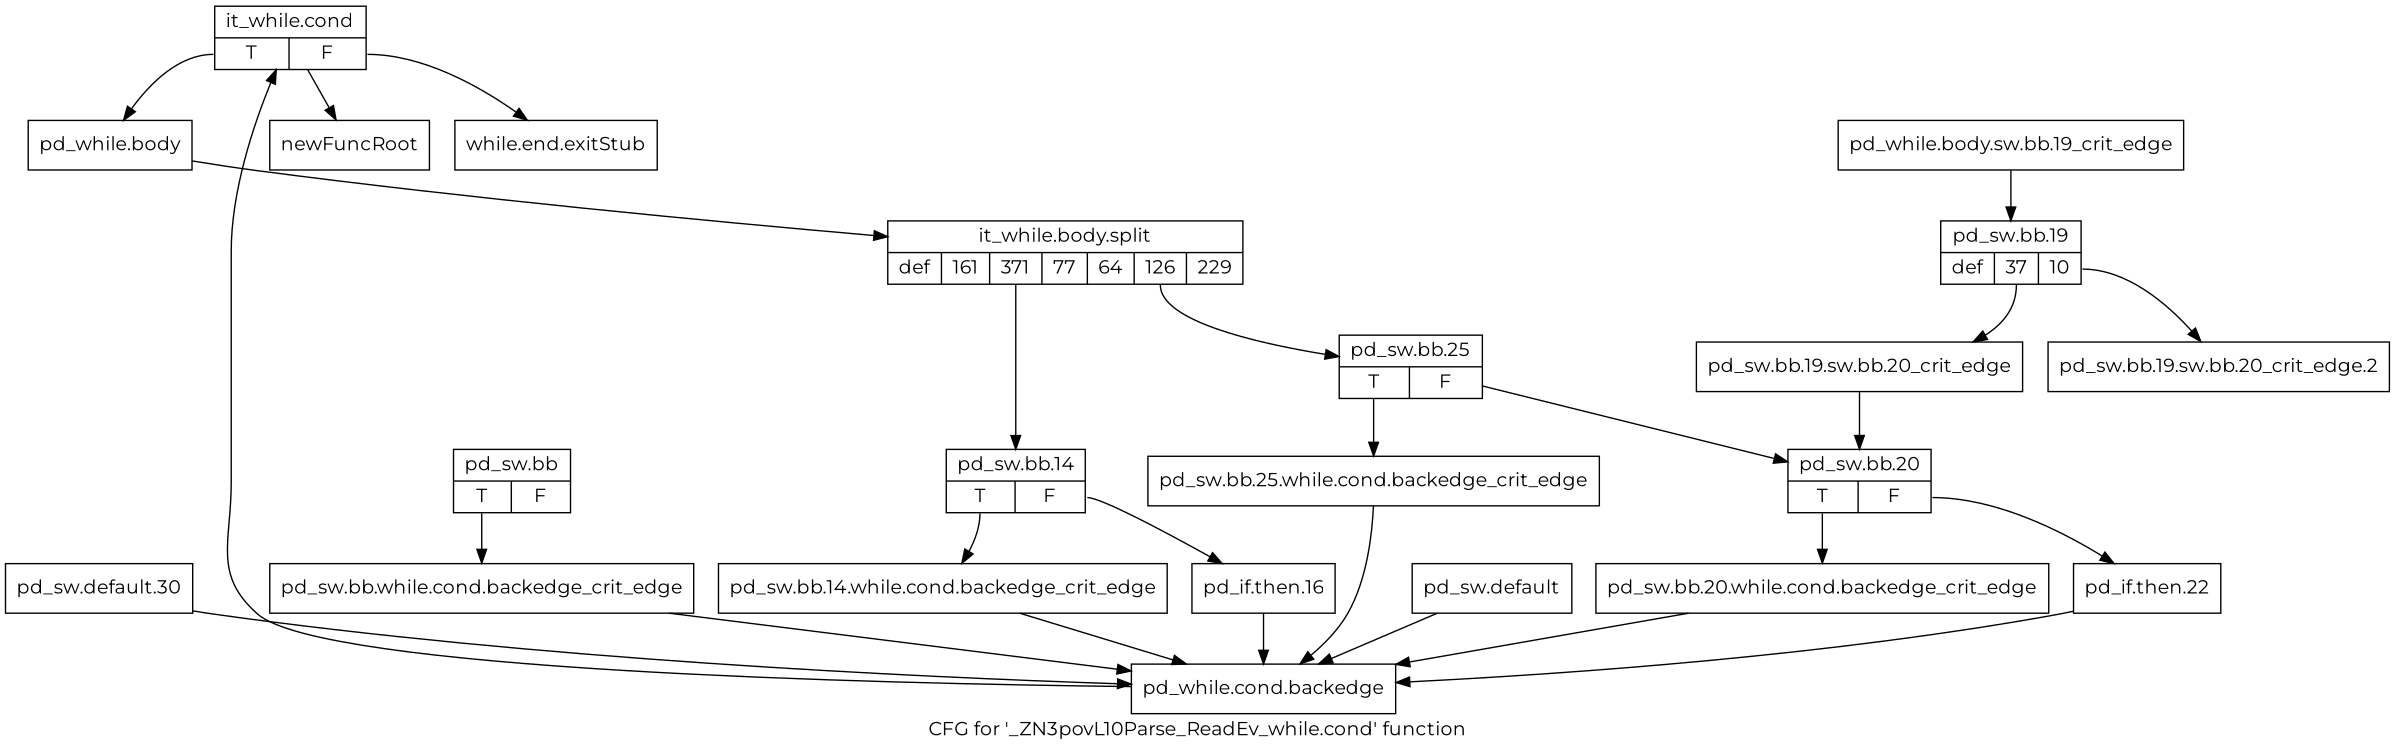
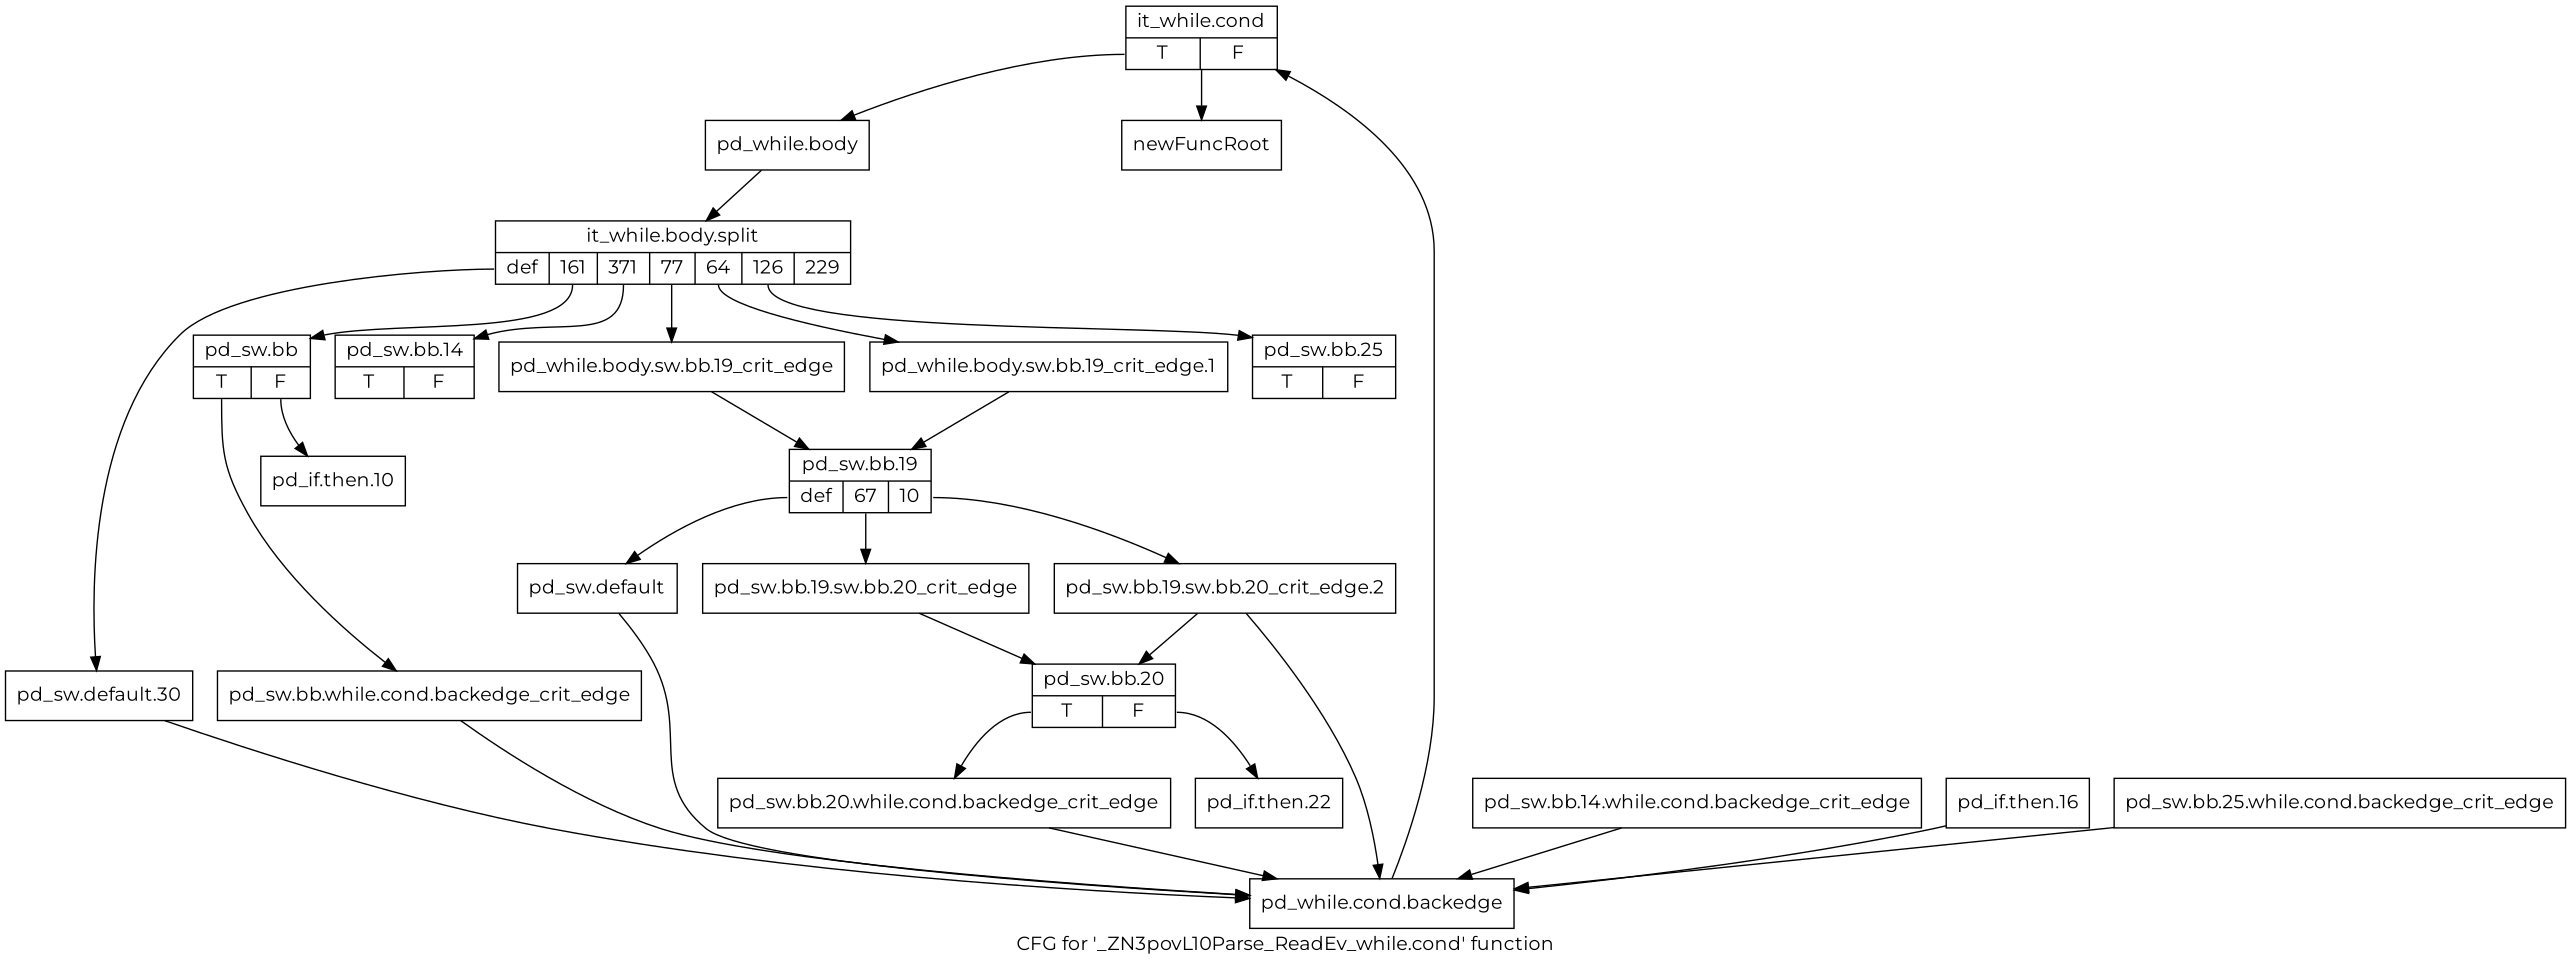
(556, 145) -> none
(2016, 268) -> (866, 496)
none -> (672, 306)
none -> (456, 326)
none -> (175, 341)
none -> (1049, 367)
(1374, 421) -> none
(1628, 422) -> (1174, 634)
none -> (333, 481)
none -> (708, 516)
(1150, 524) -> none
(977, 533) -> none
(1743, 657) -> (1331, 730)
